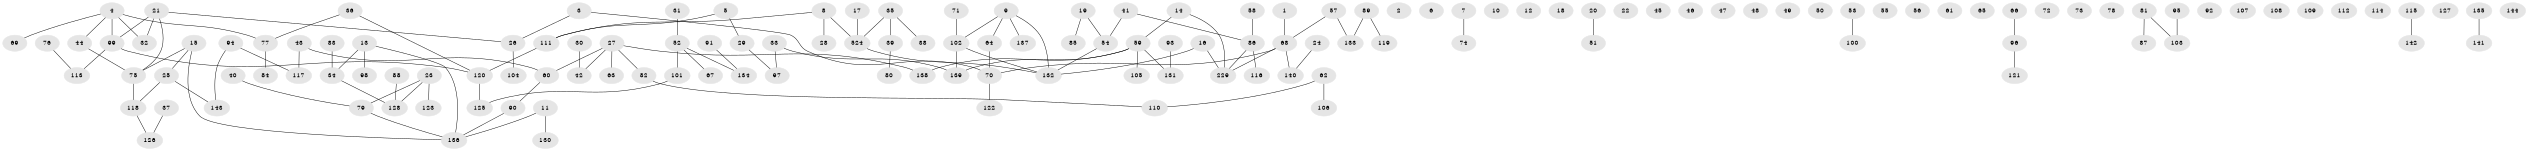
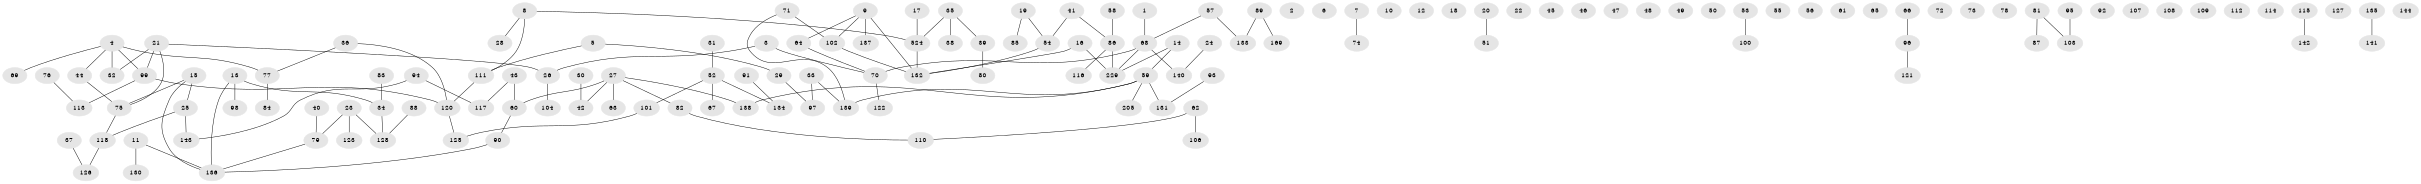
(1384, 43) -> (1277, 43)
(956, 59) -> (781, 62)
(1137, 76) -> (1129, 108)
